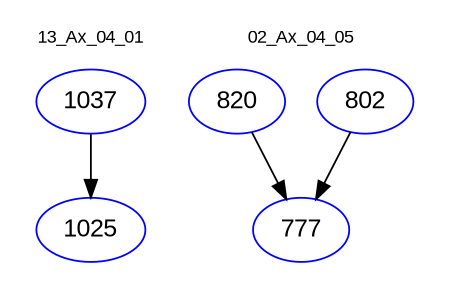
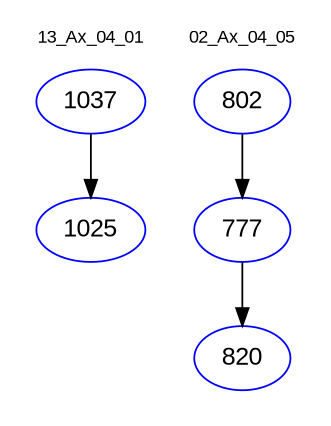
(265, 158) -> (242, 285)
